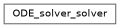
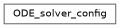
(60, 14) -> (60, 14)
